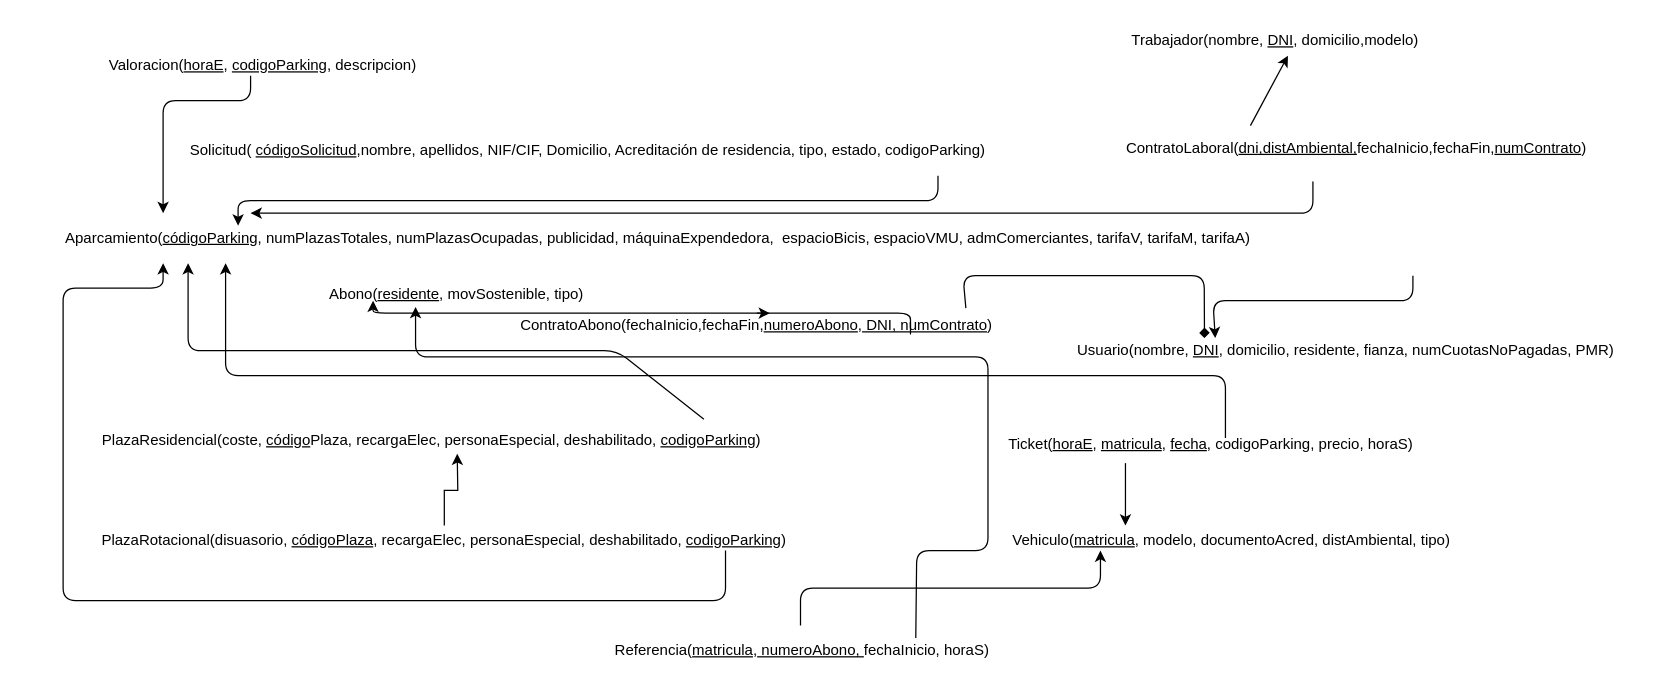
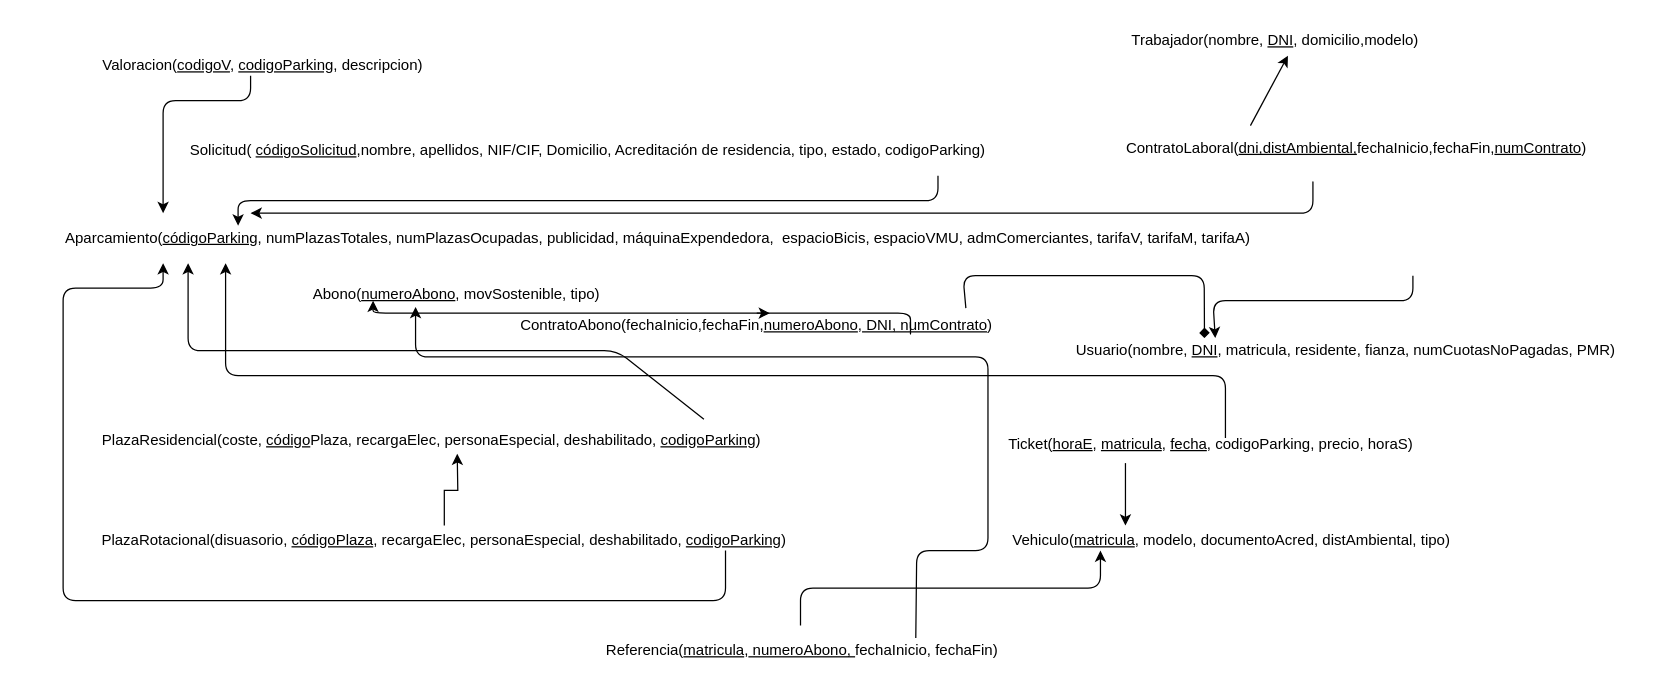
(263, 57) -> (263, 57)
(457, 294) -> (457, 294)
(1346, 351) -> (1346, 351)
(803, 651) -> (803, 651)
